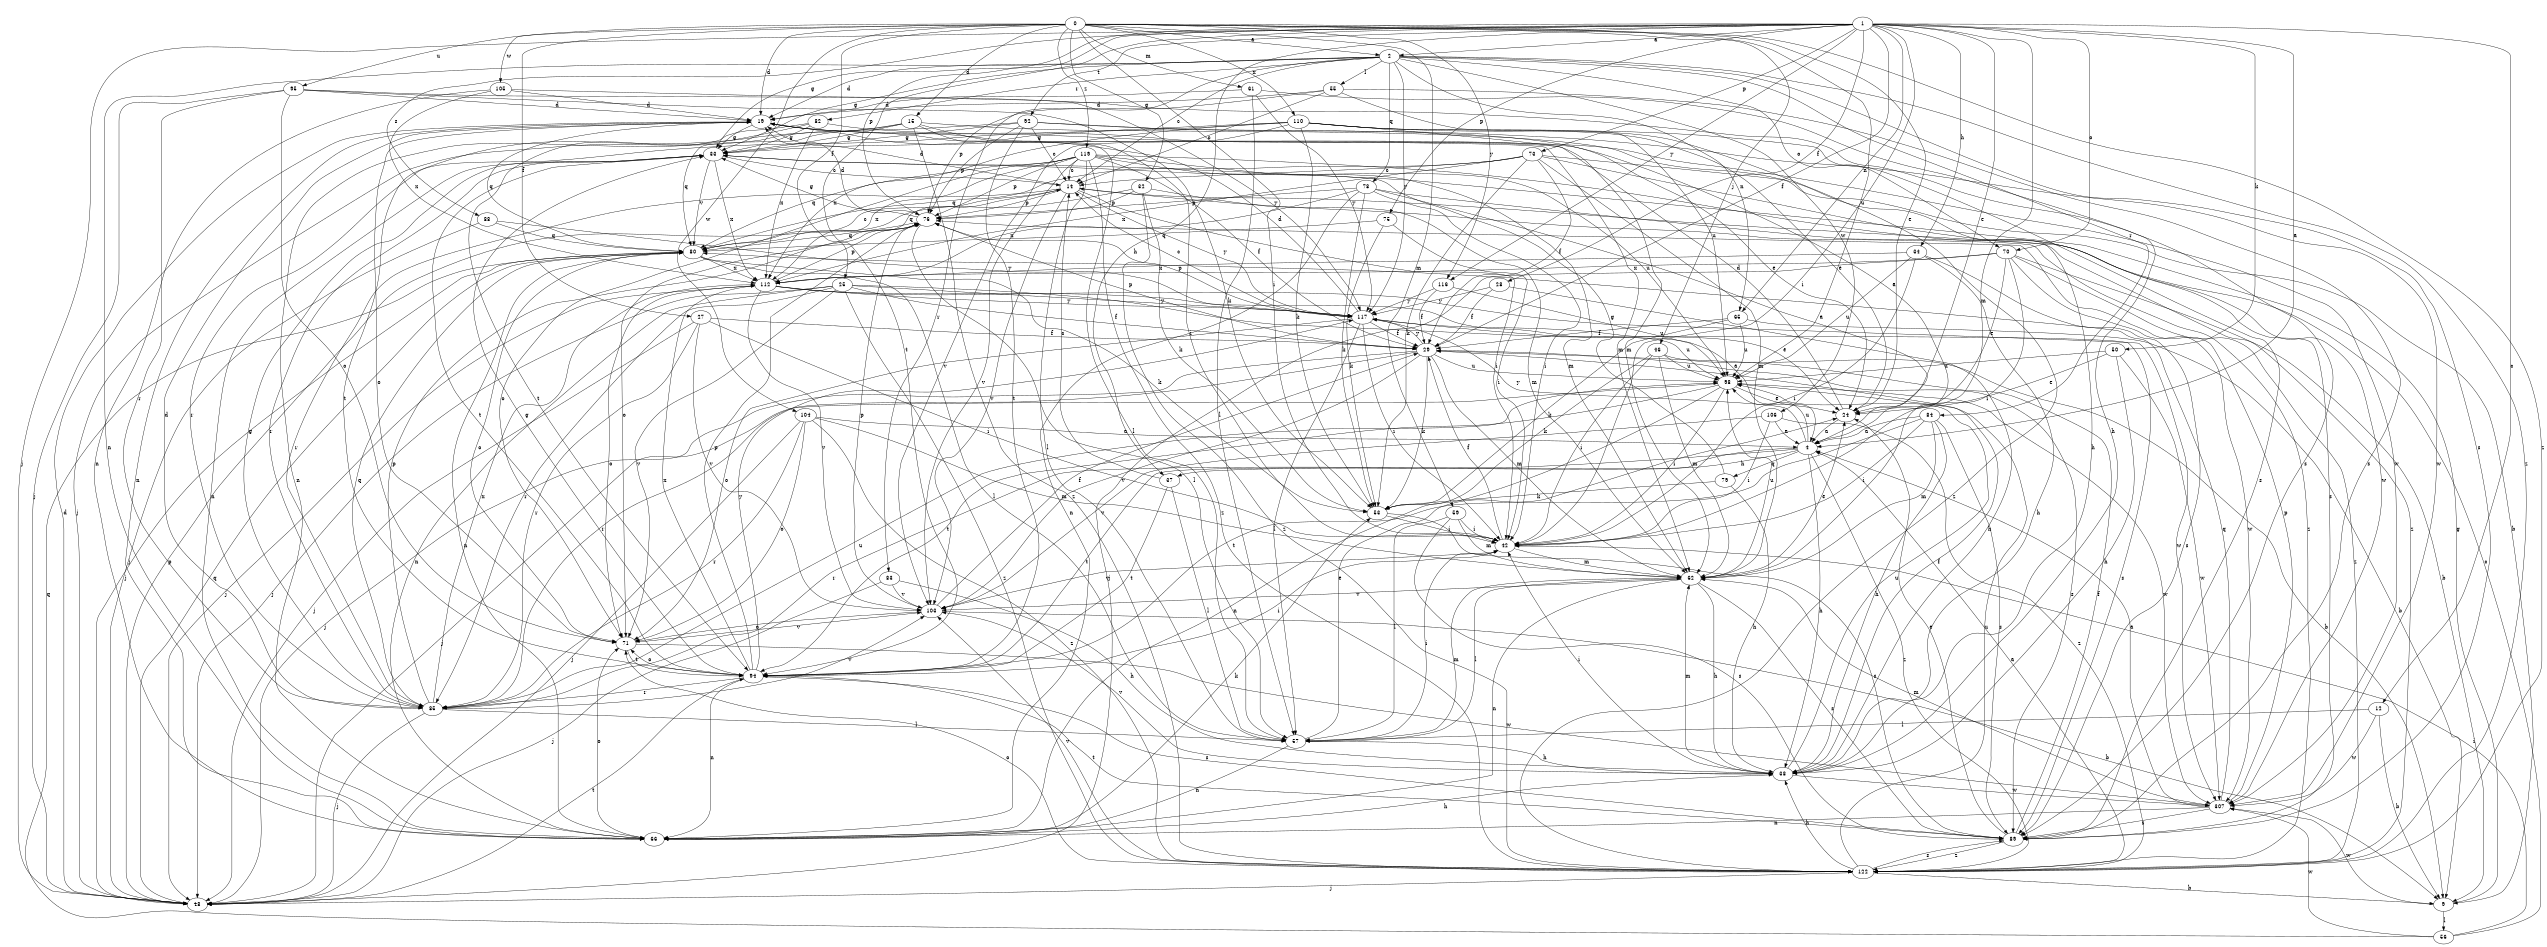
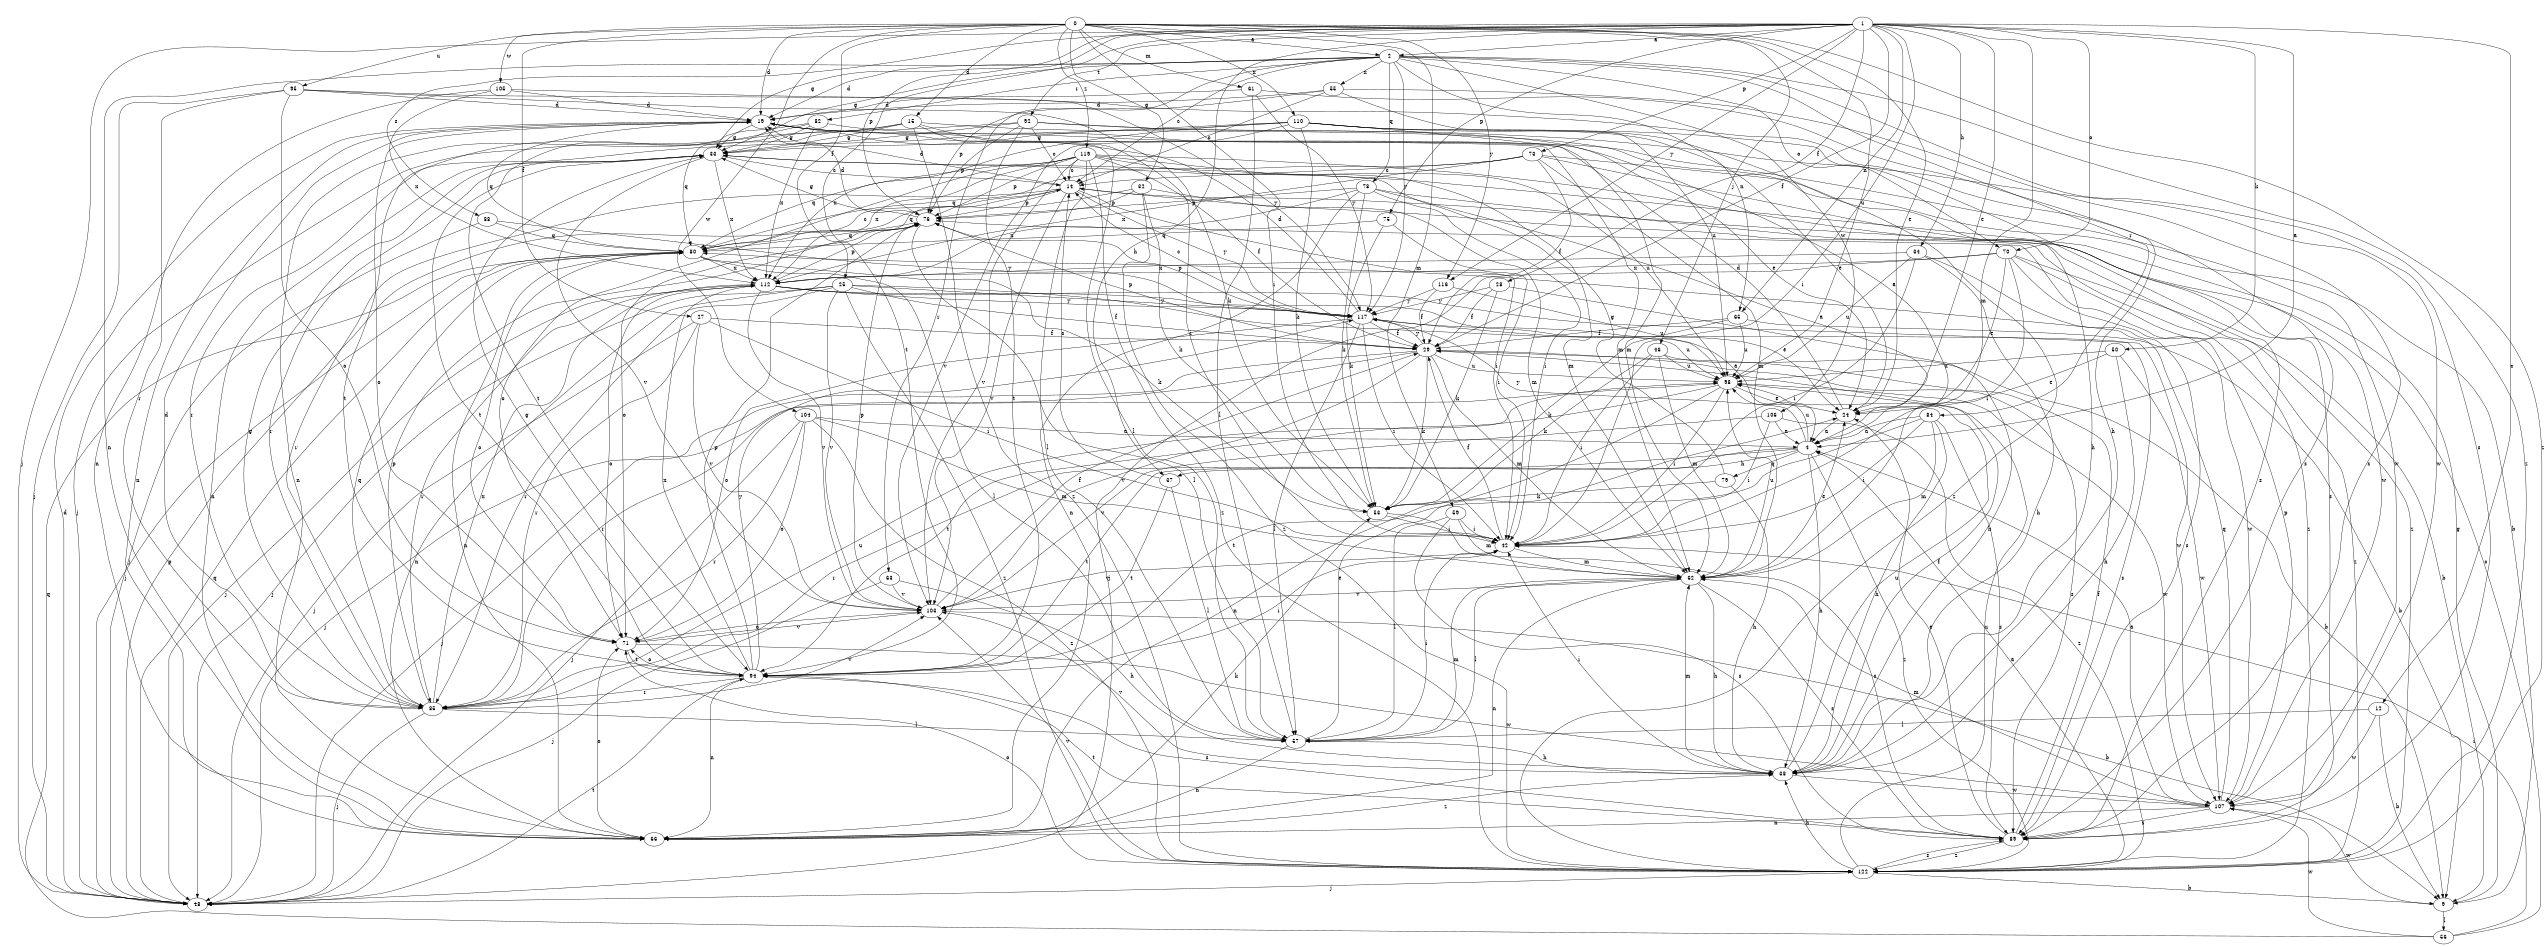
(1365, 73) -> (1365, 73)
(699, 203) -> (650, 404)
(1410, 315) -> (1452, 405)
none -> (480, 406)
(653, 419) -> (826, 474)
(890, 578) -> (890, 578)
(1446, 807) -> (1446, 807)
(2220, 807) -> (2220, 807)
